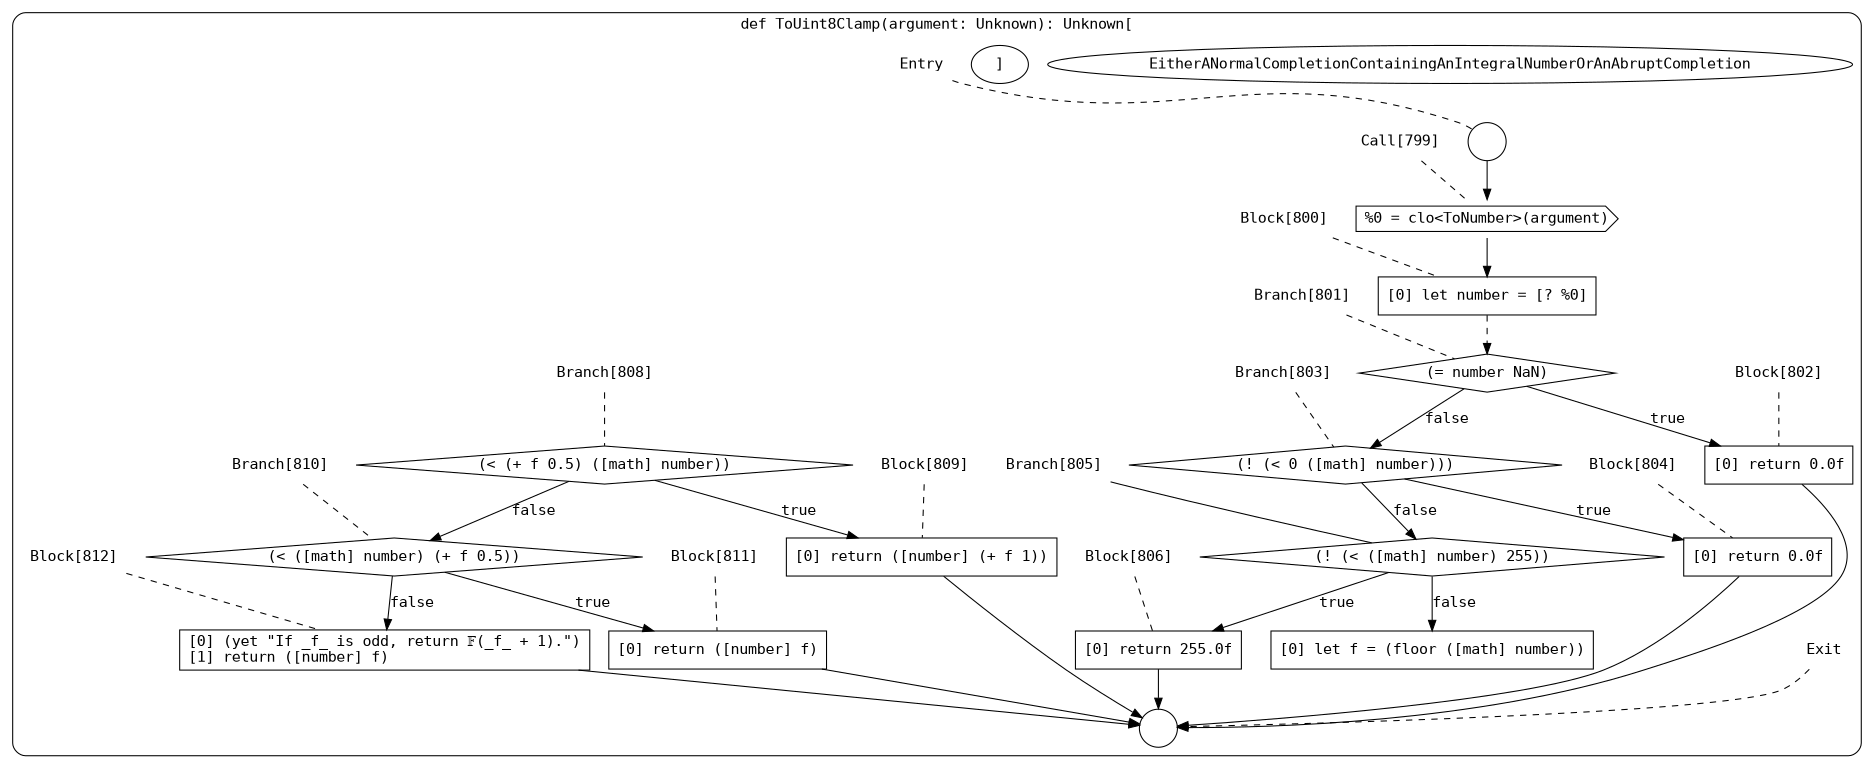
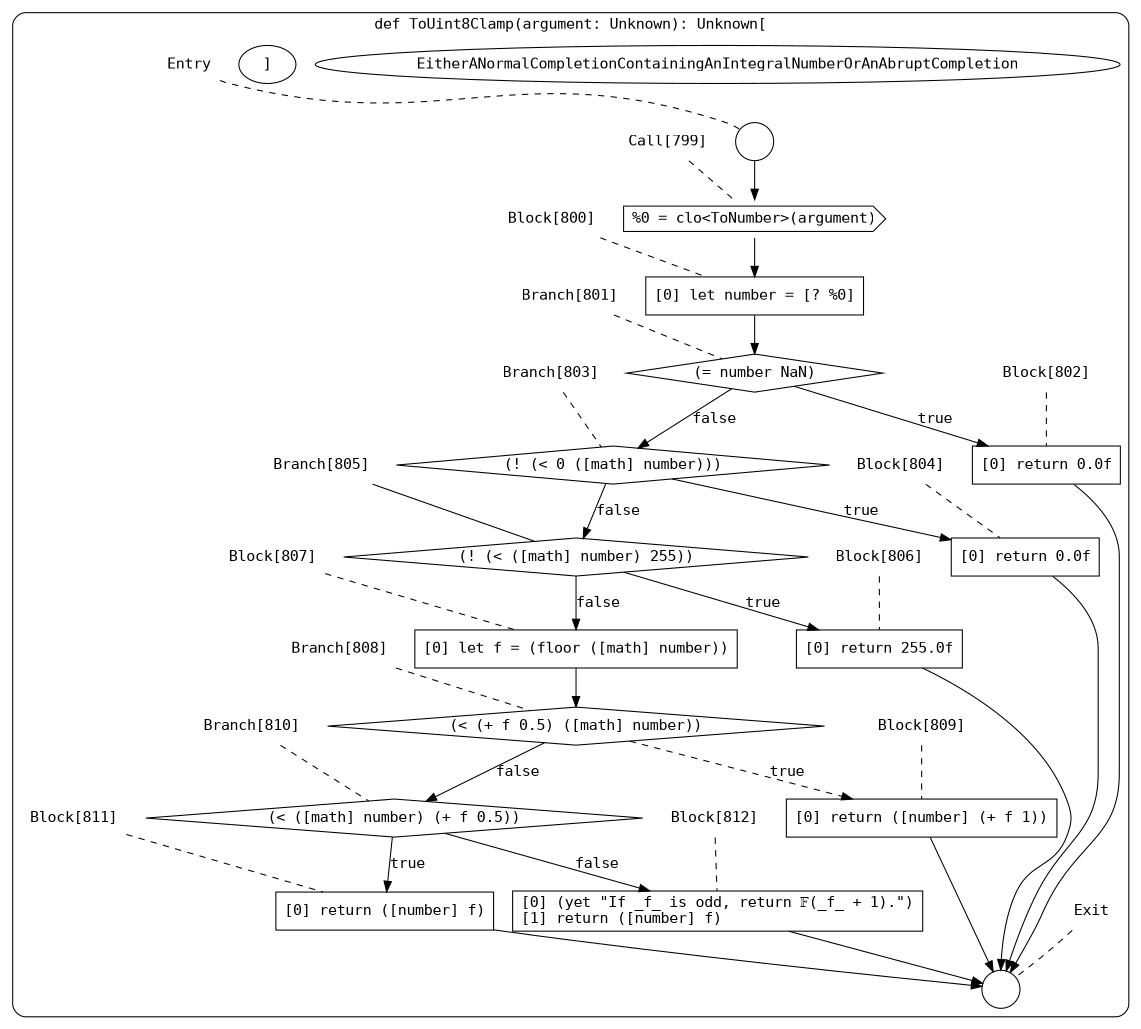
(1487, 329) -> (755, 329)
(751, 508) -> (736, 769)
none -> (273, 557)
none -> (576, 682)
